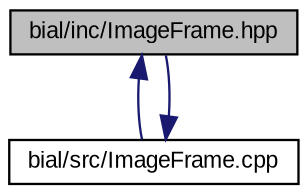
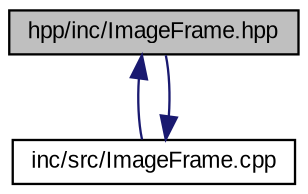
(154, 32) -> (154, 32)
(154, 162) -> (154, 162)
